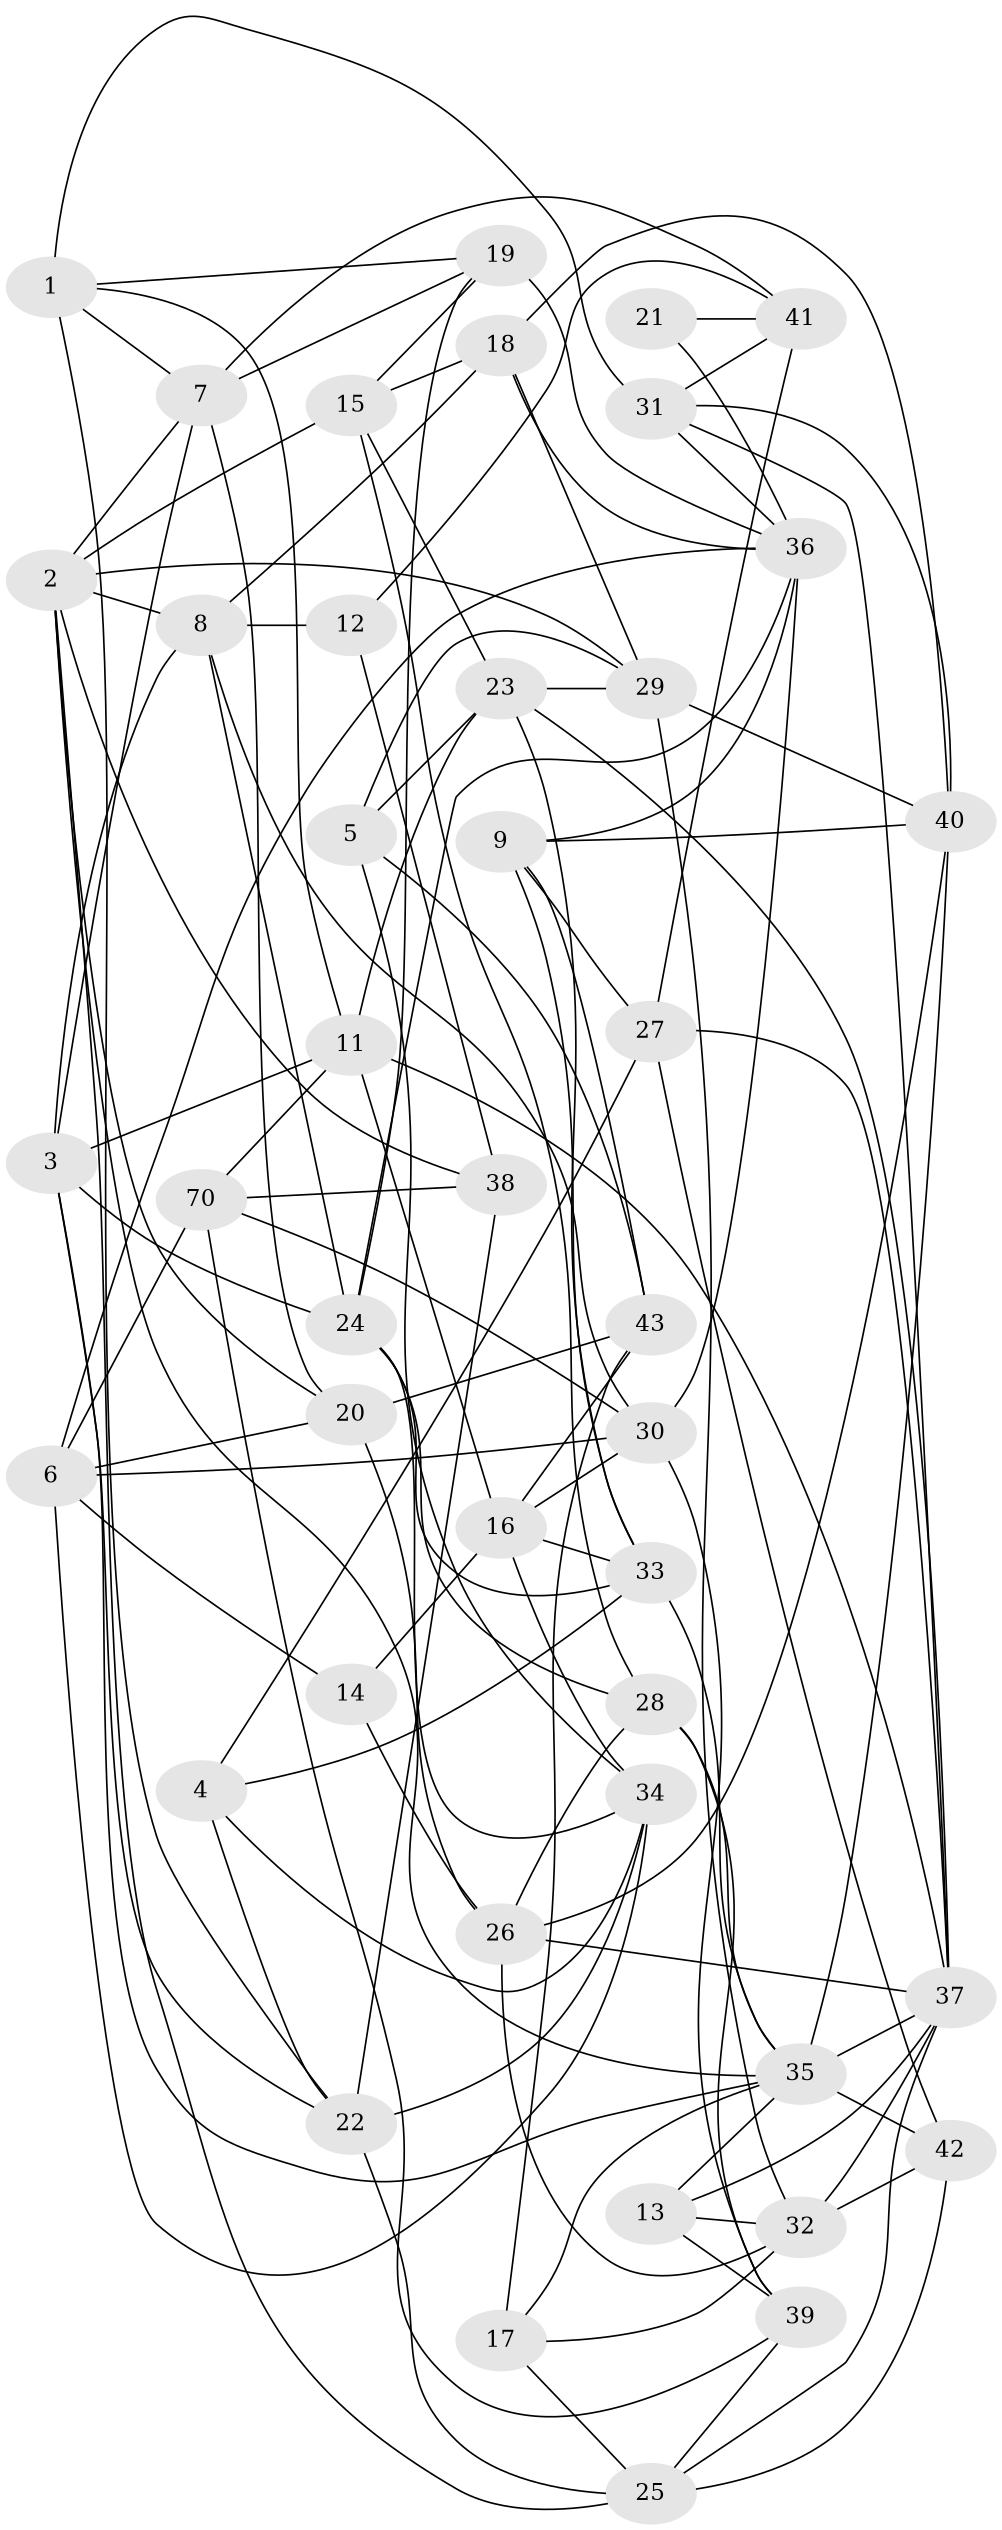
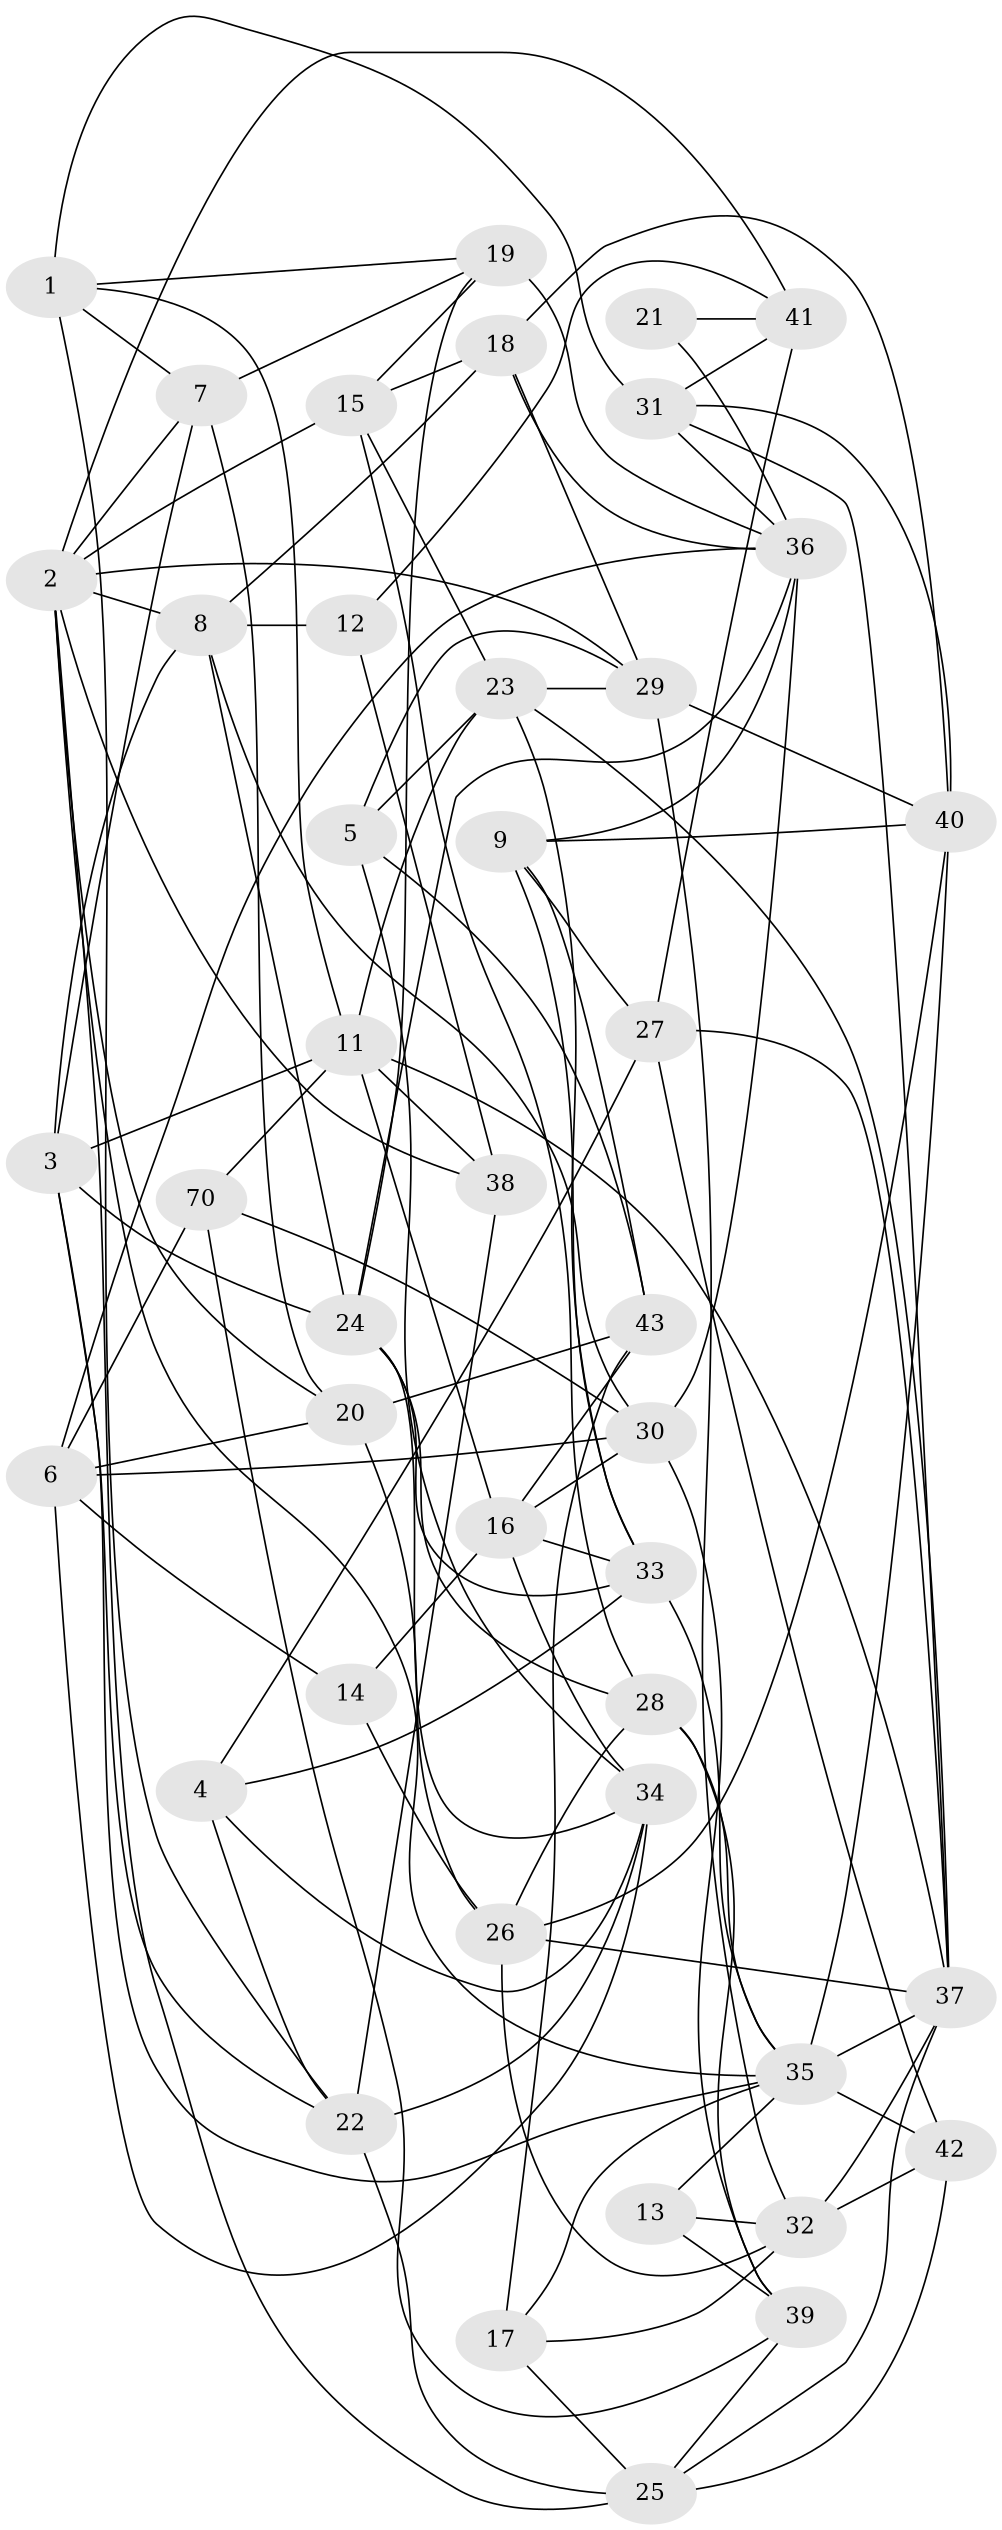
(485, 204) -> (300, 75)
(352, 1192) -> (426, 1115)
(827, 2133) -> none
